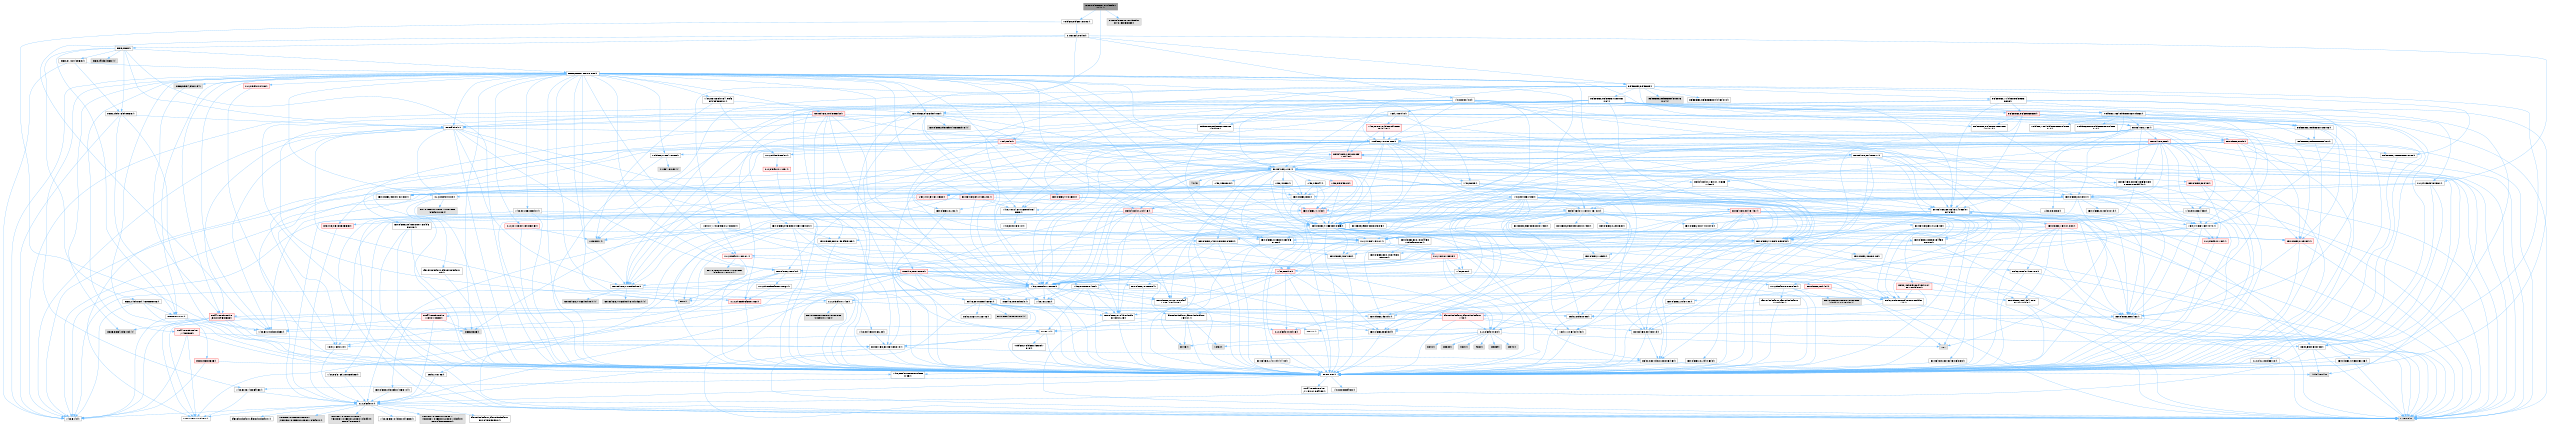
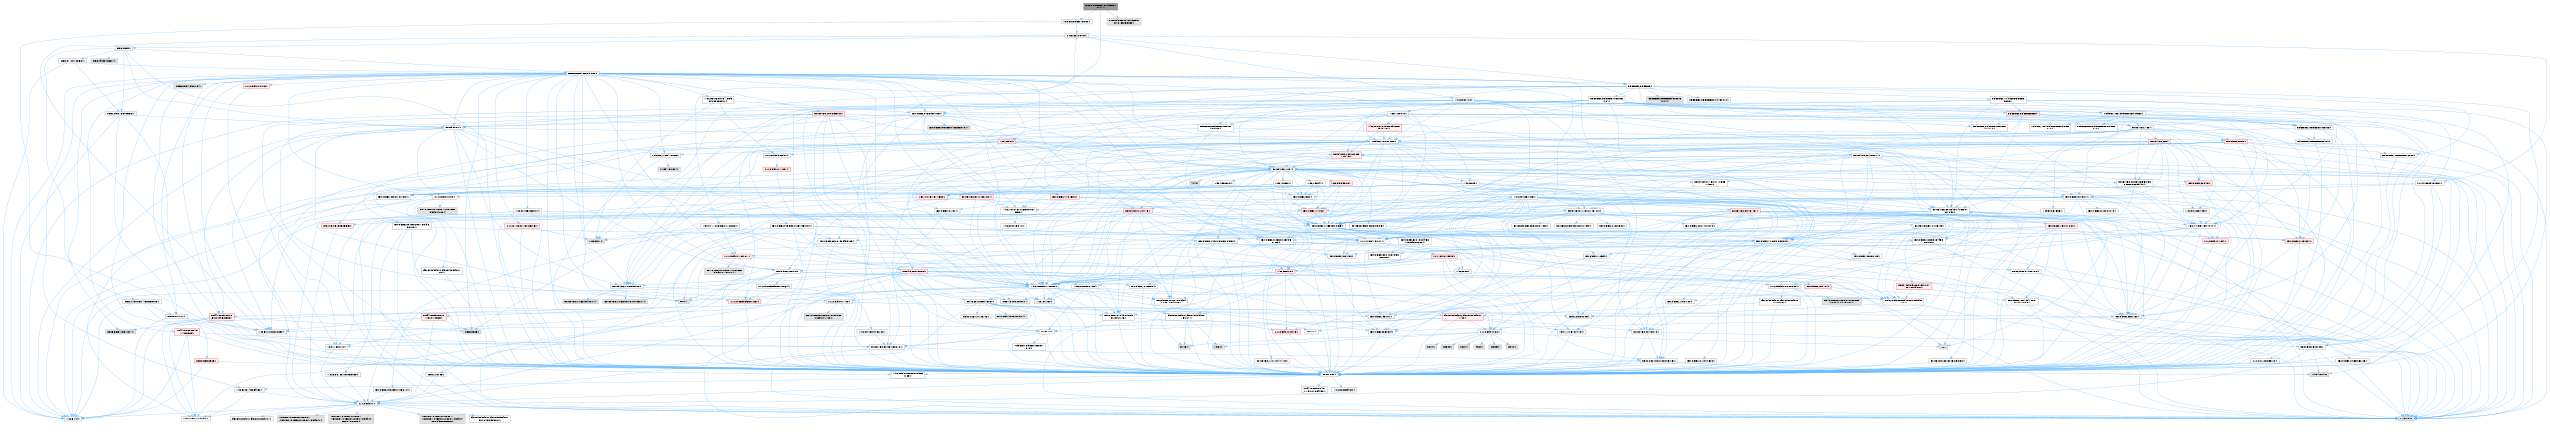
(105, 161) -> none
(2053, 211) -> (2053, 211)
(397, 419) -> none
